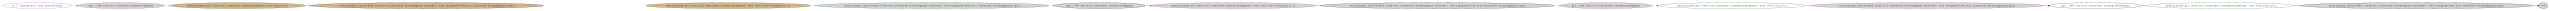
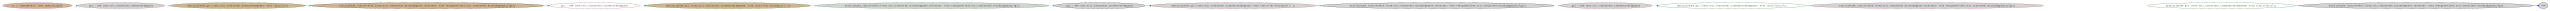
(37, 6) -> (37, 6)
none -> (595, 6)
(2096, 6) -> none
